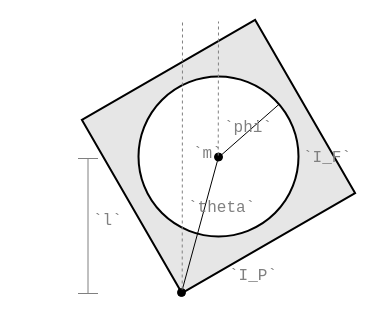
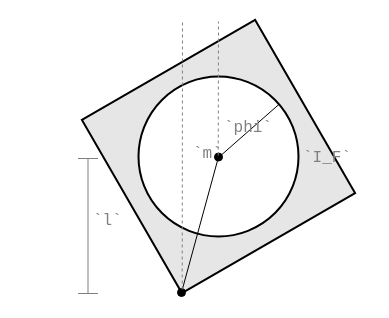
(229, 208) -> none
(261, 276) -> none
